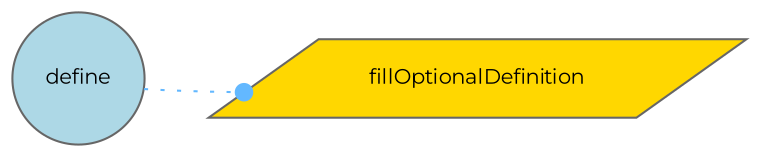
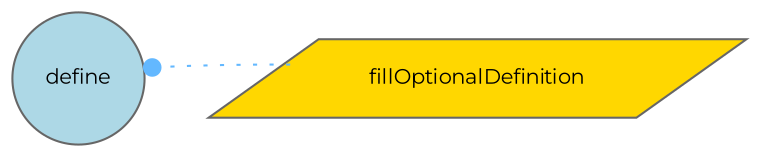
(190, 91) -> (225, 65)
